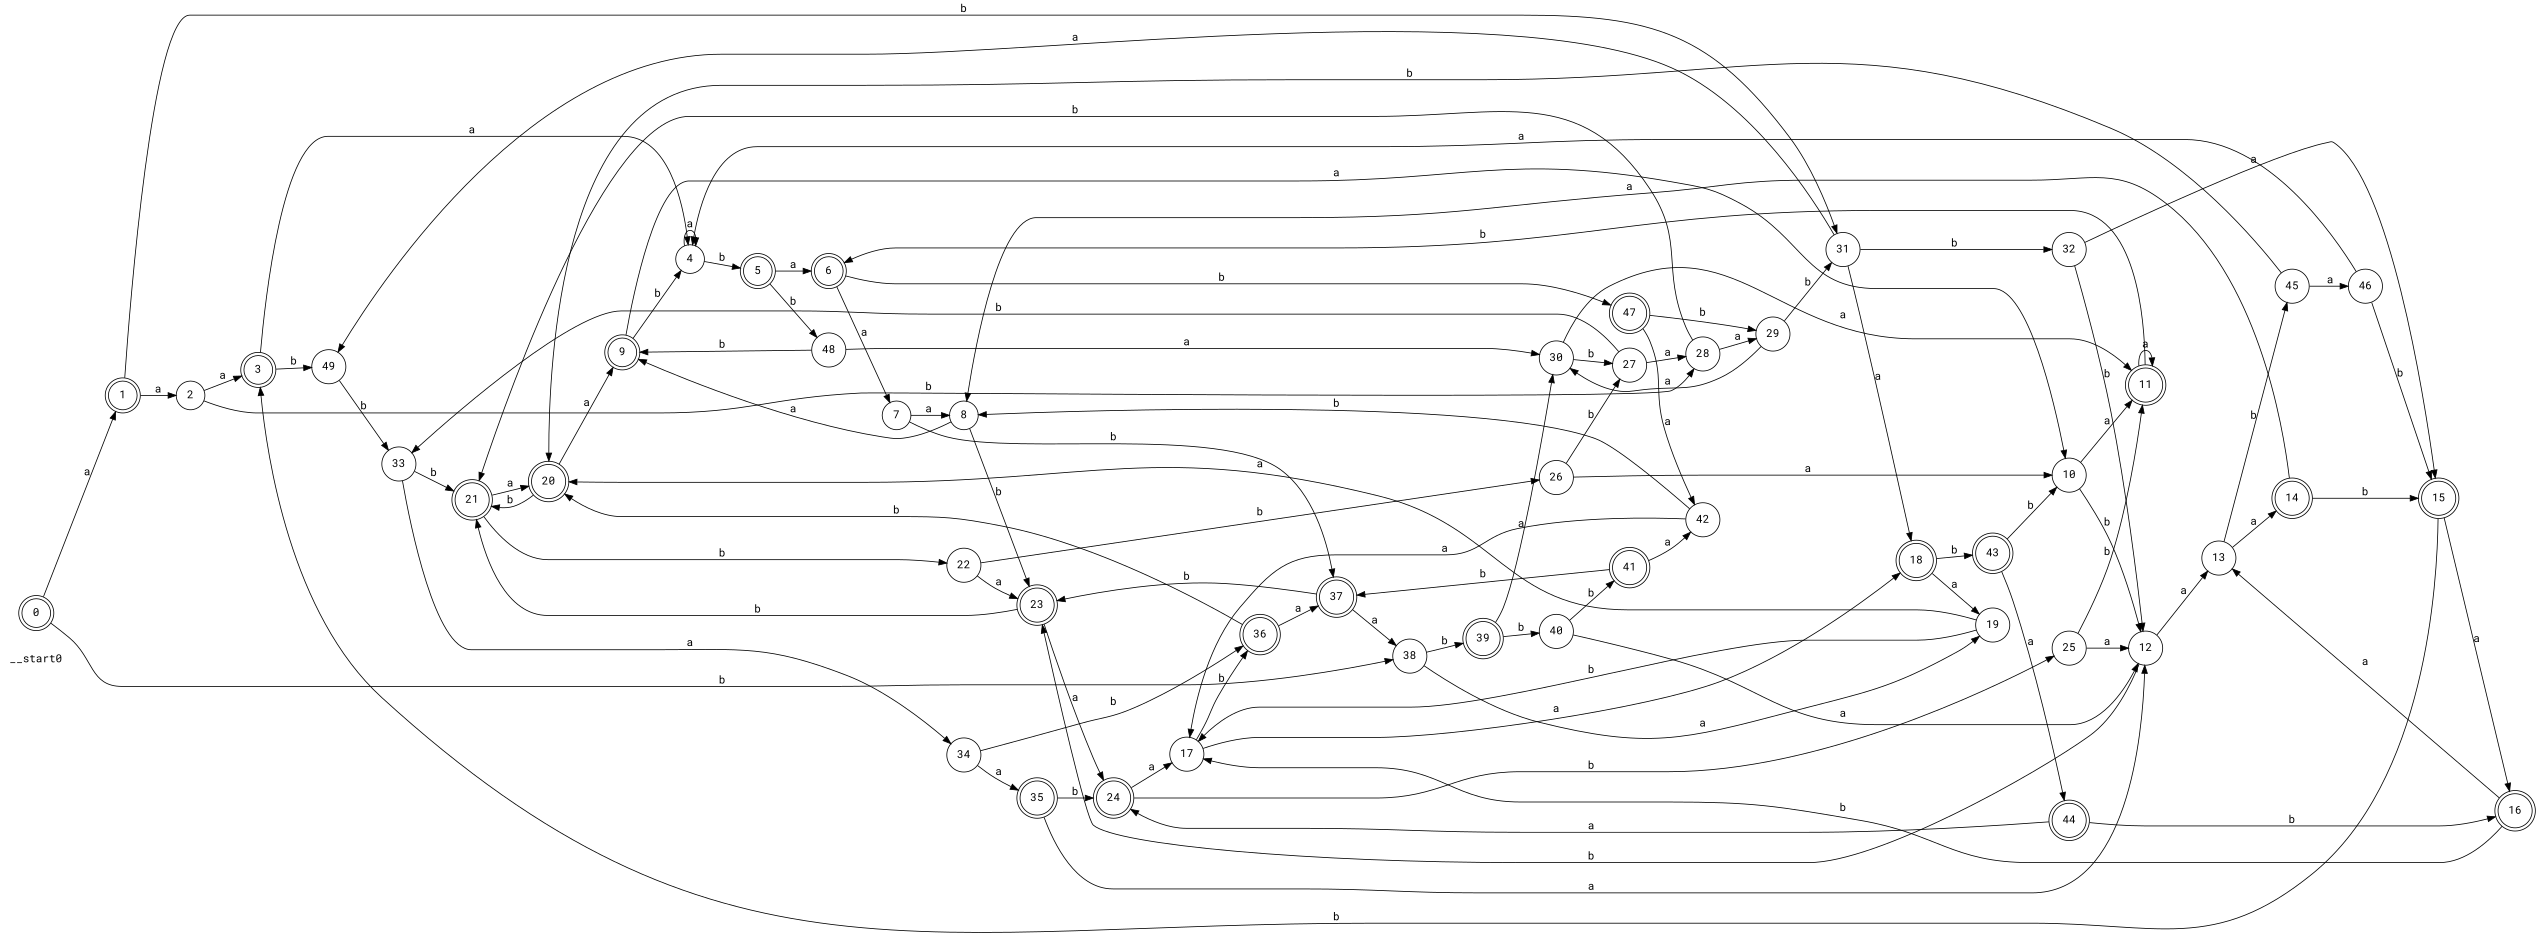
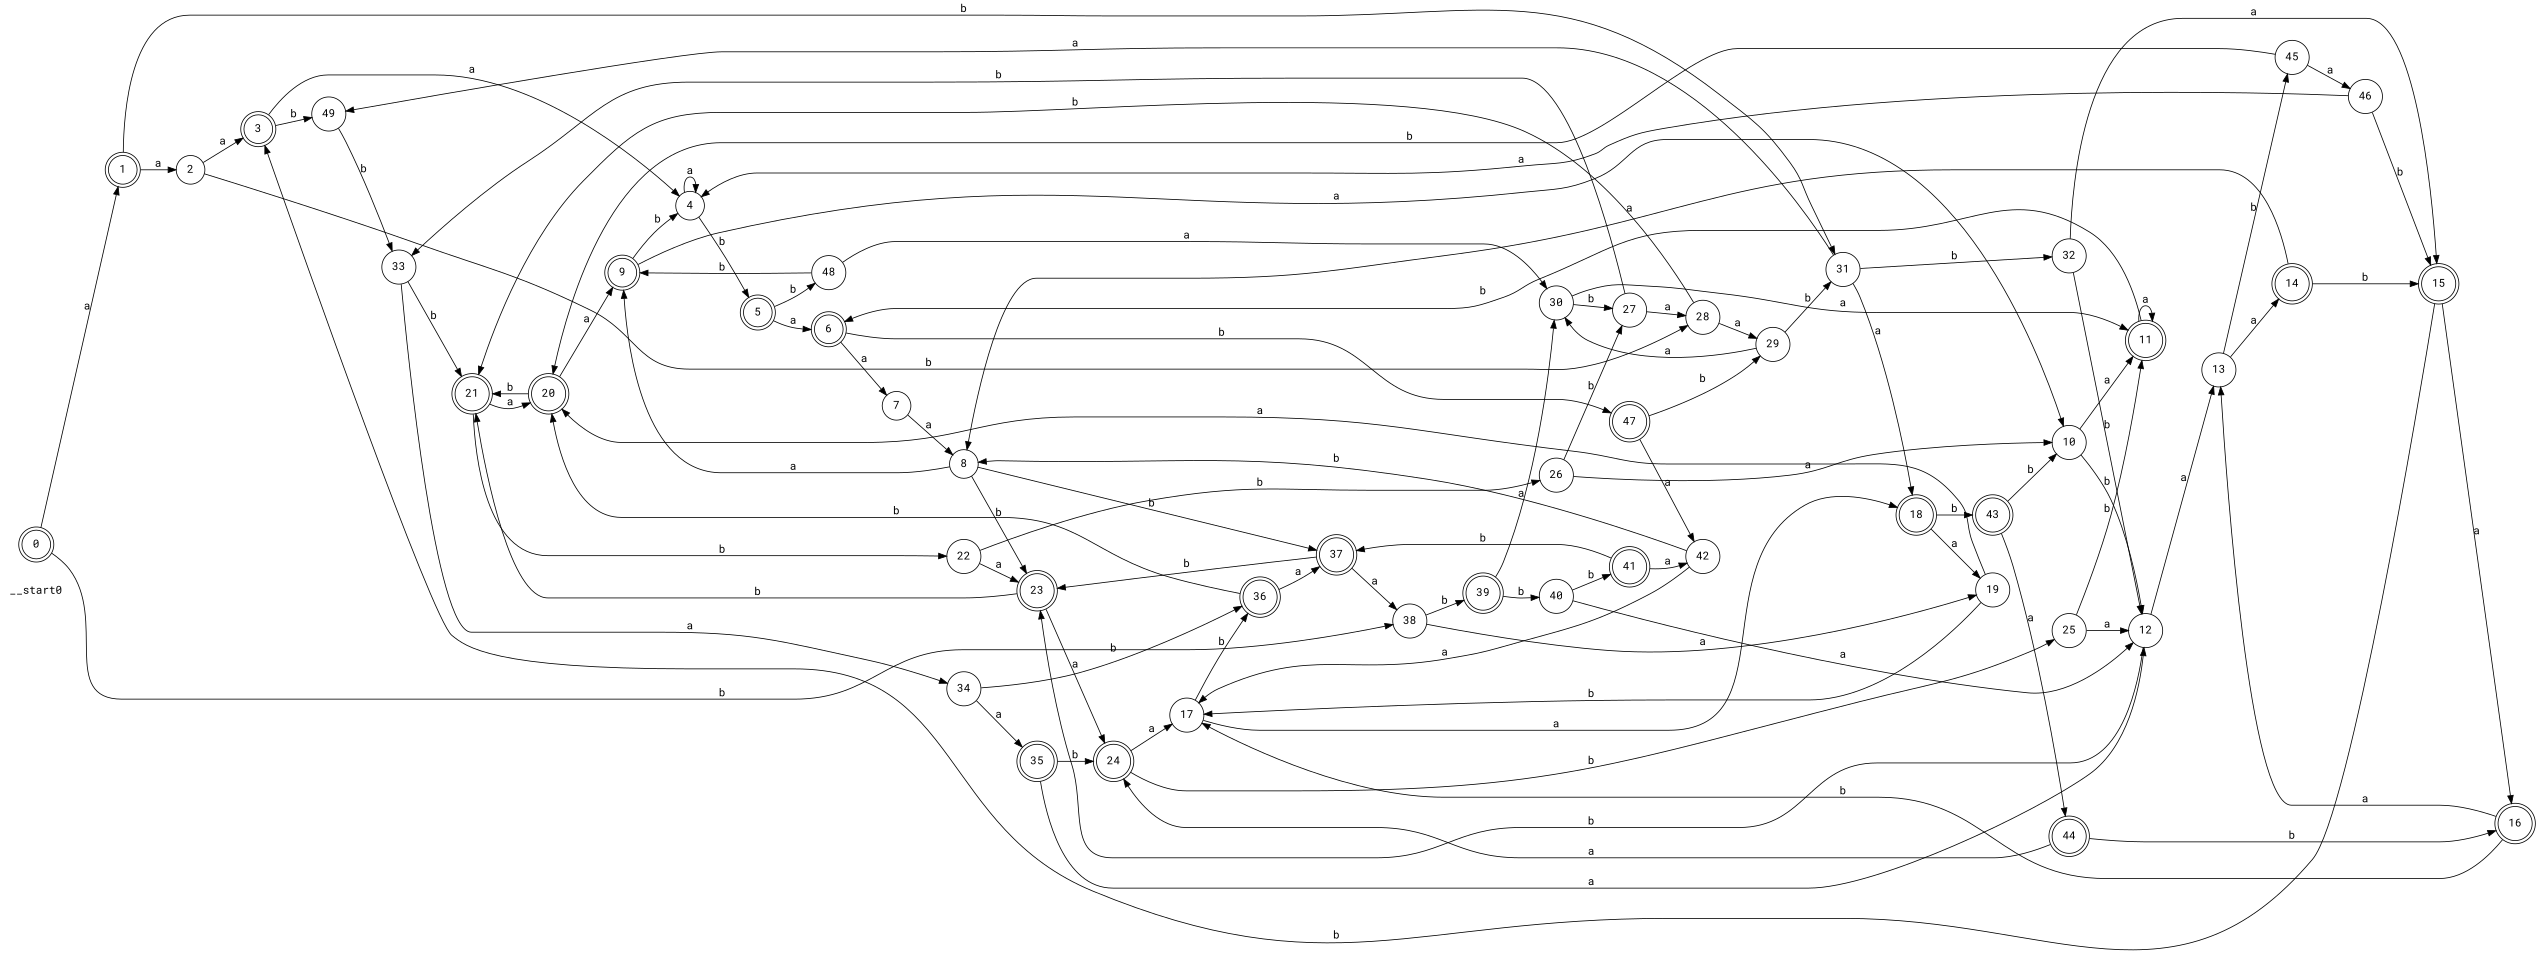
(1152, 445) -> (1143, 508)
